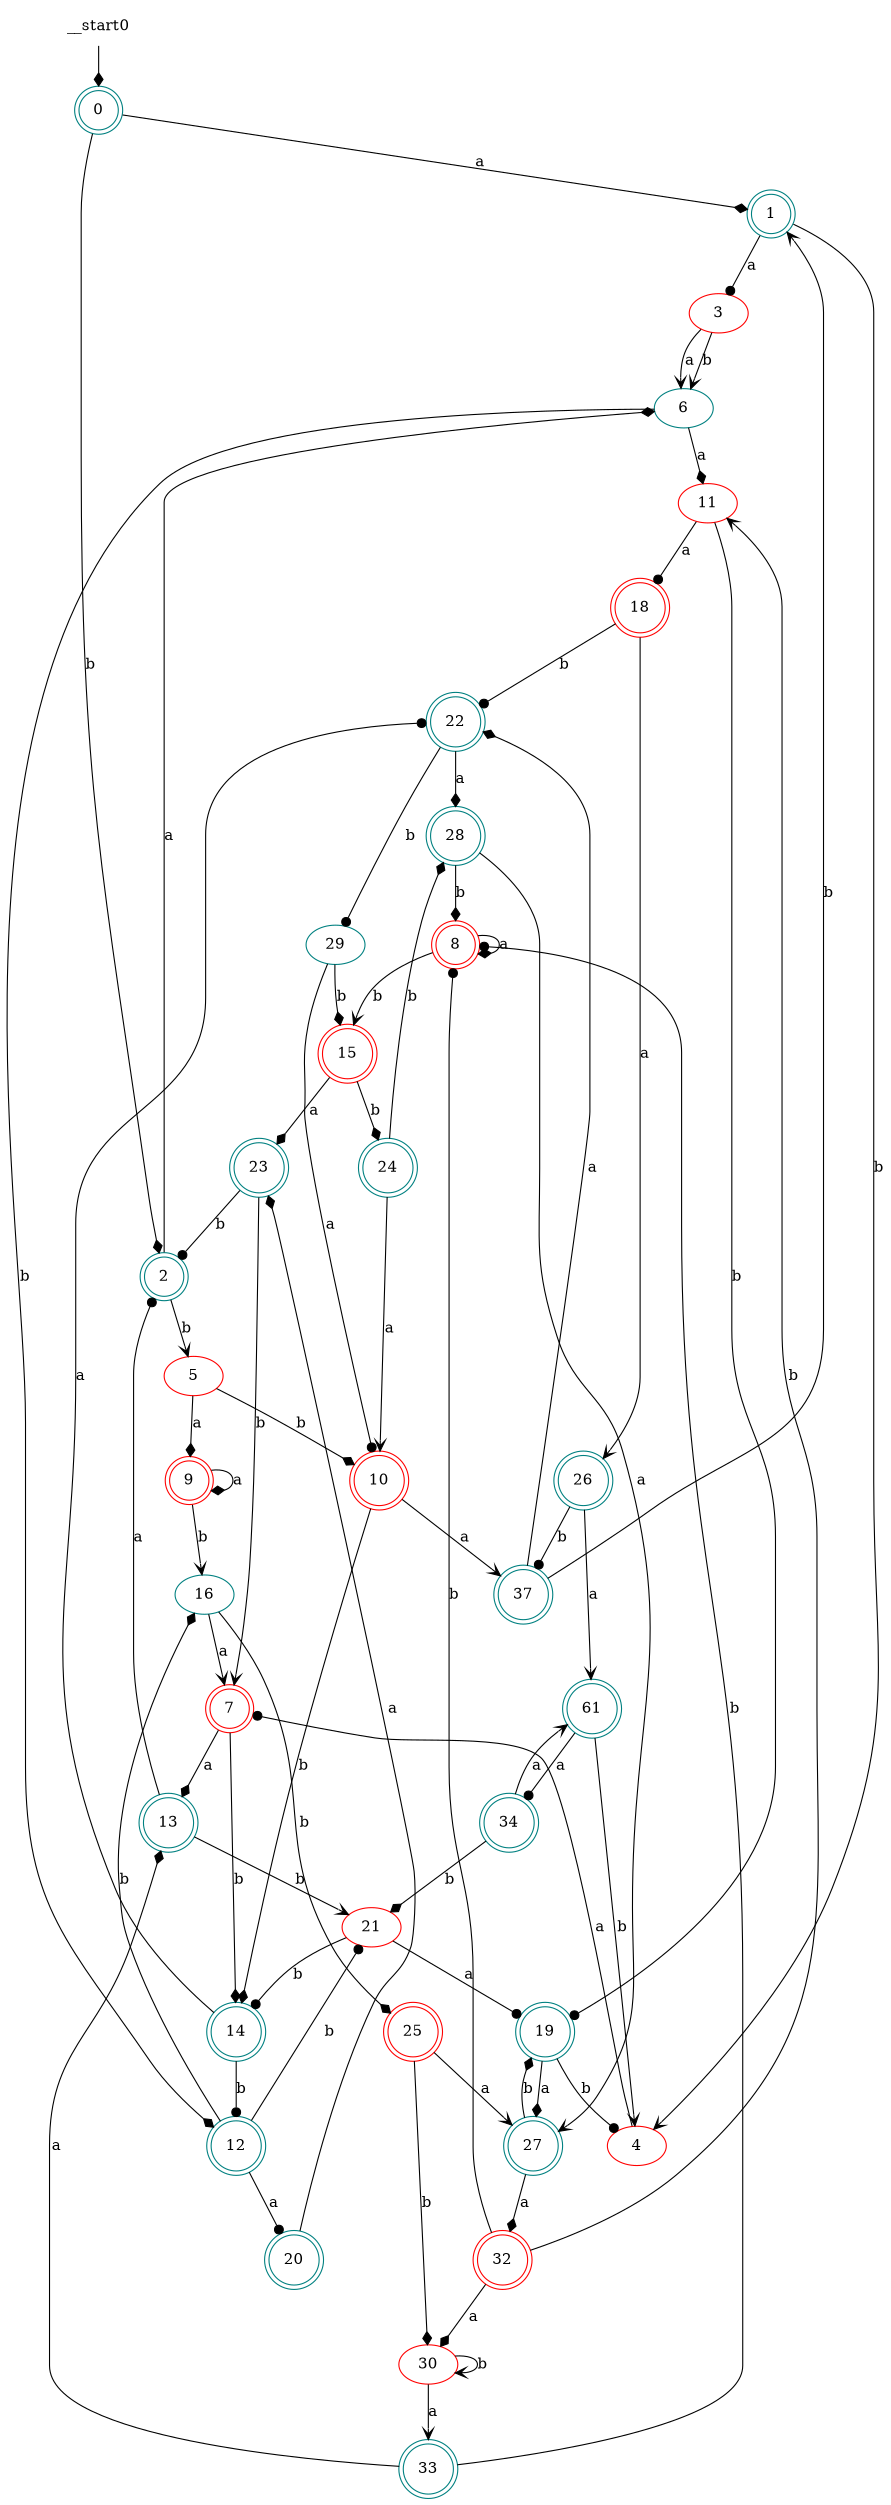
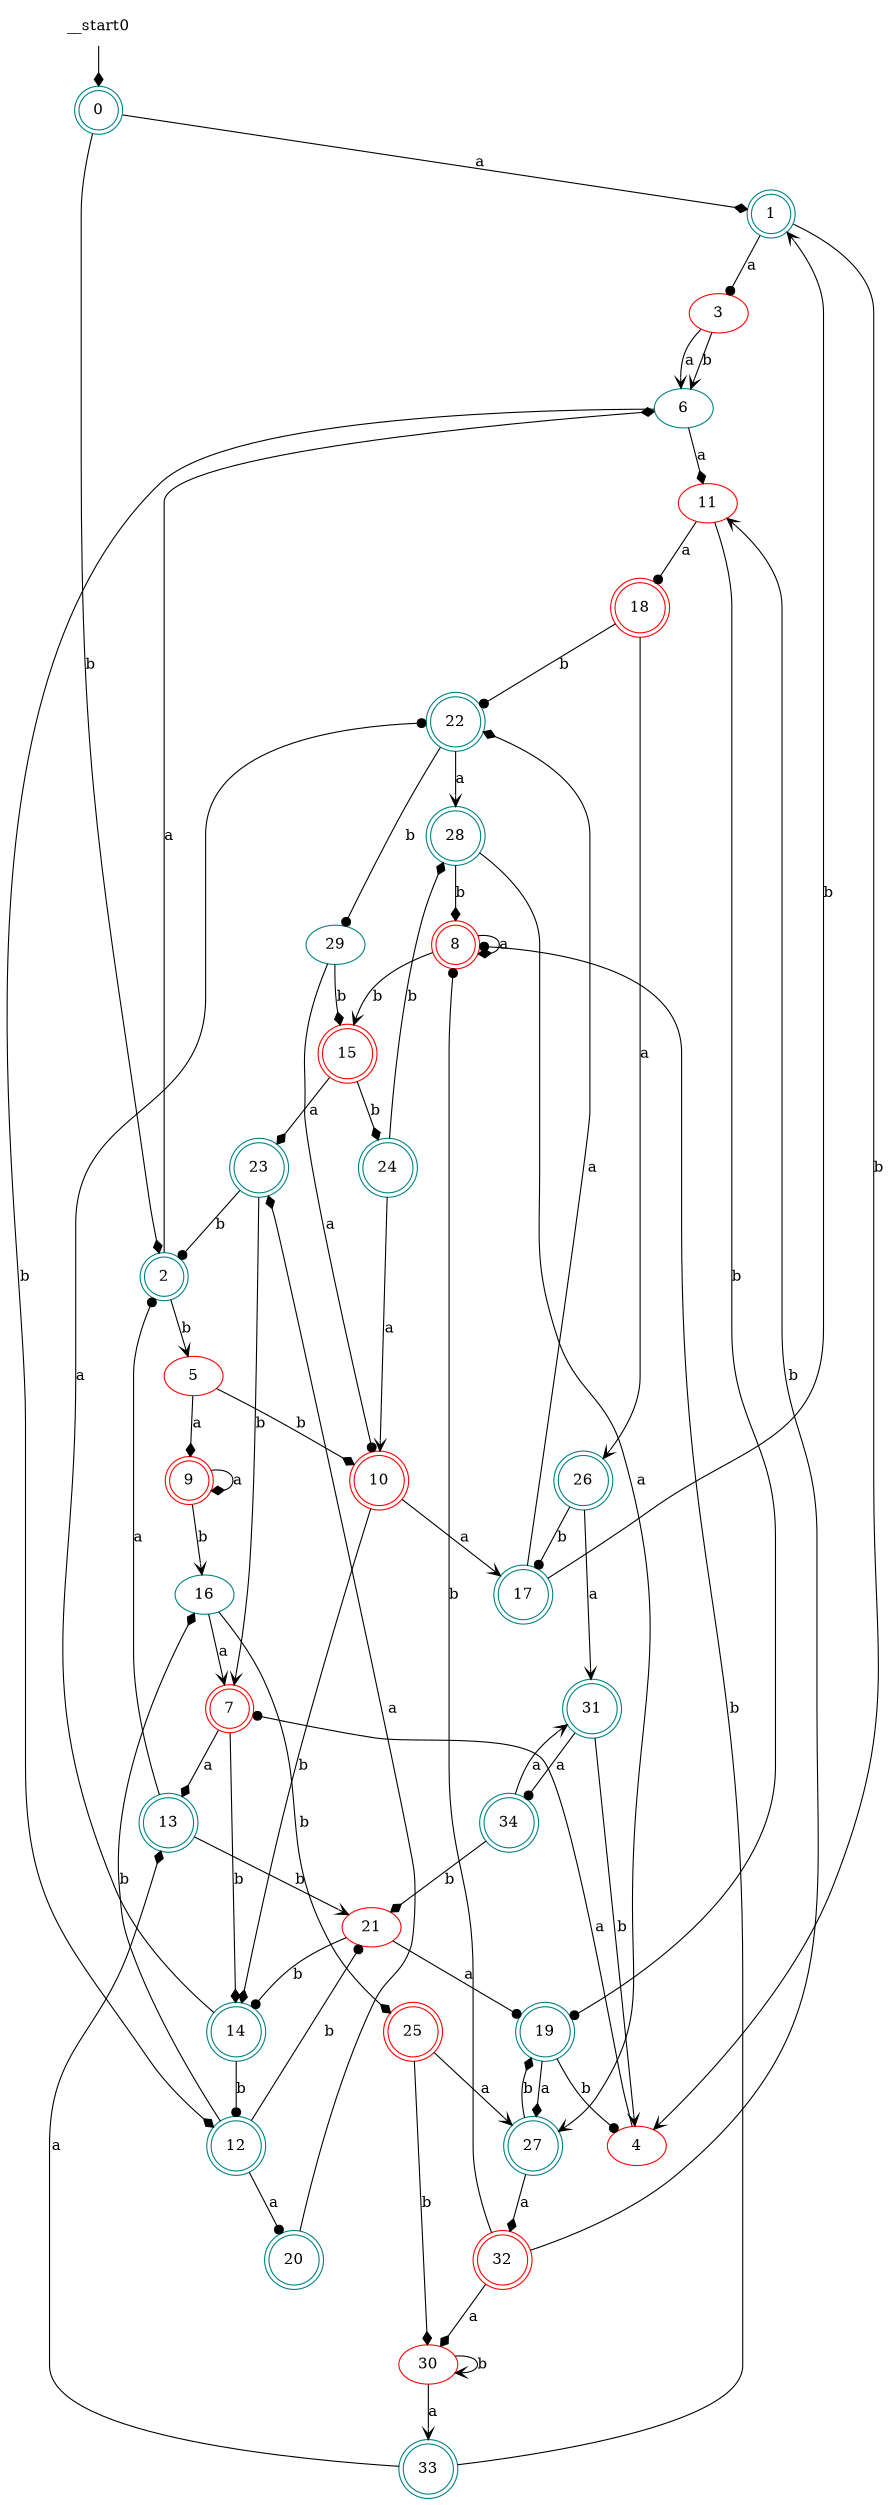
(456, 772) -> (456, 773)
(523, 1595) -> (523, 1595)
(592, 1709) -> (592, 1709)
